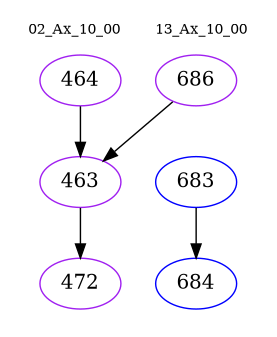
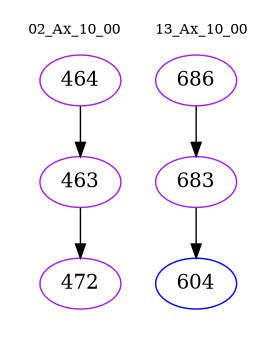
(154, 118) -> (196, 124)
(196, 182) -> (196, 182)
(196, 284) -> (196, 284)
